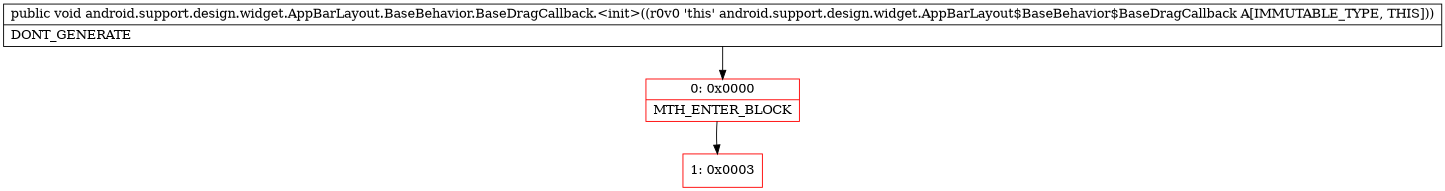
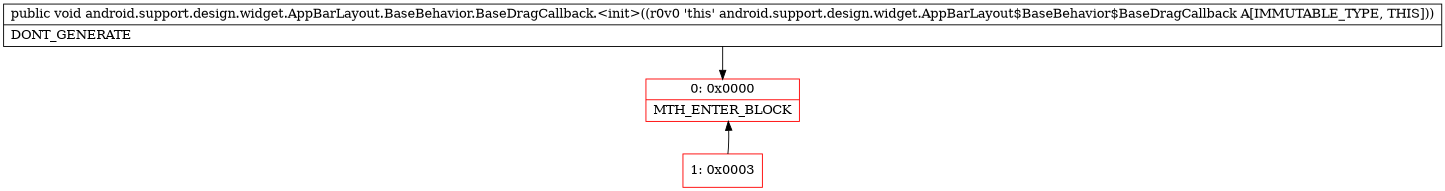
(717, 133) -> (729, 142)
